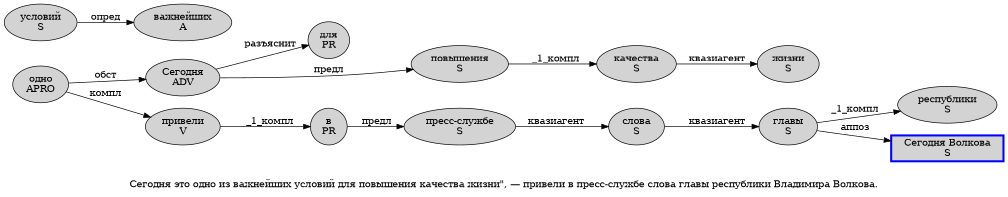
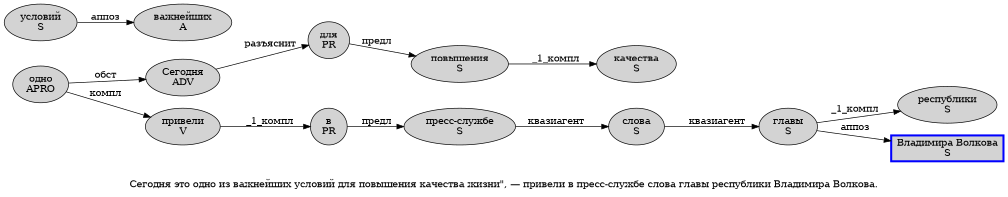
(105, 17) -> (105, 17)
(788, 64) -> none
(313, 76) -> (379, 49)
(947, 148) -> (947, 148)
